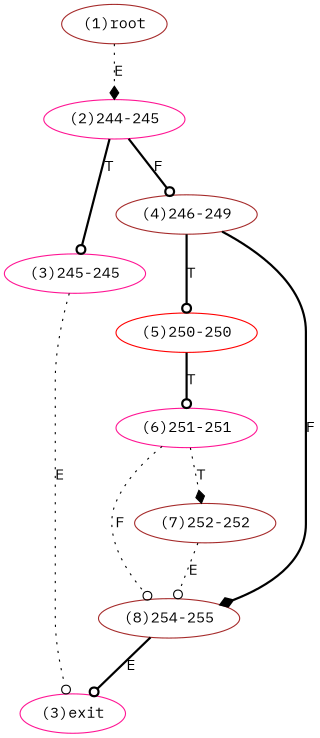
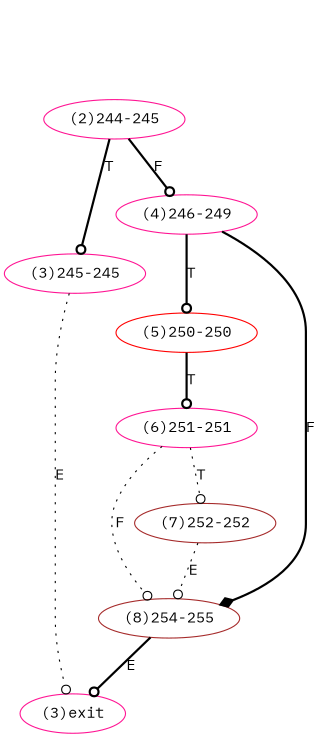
(114, 24) -> none
(187, 215) -> (187, 215)
(195, 471) -> (195, 471)
